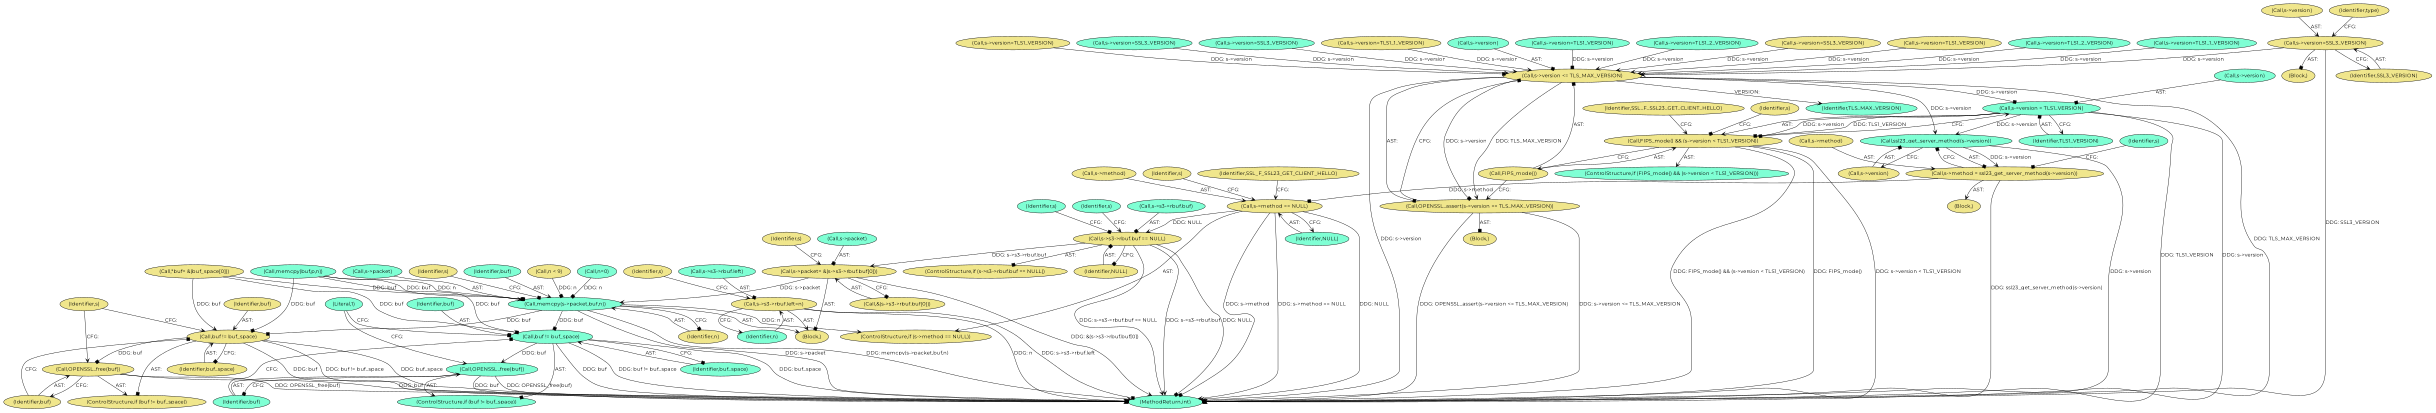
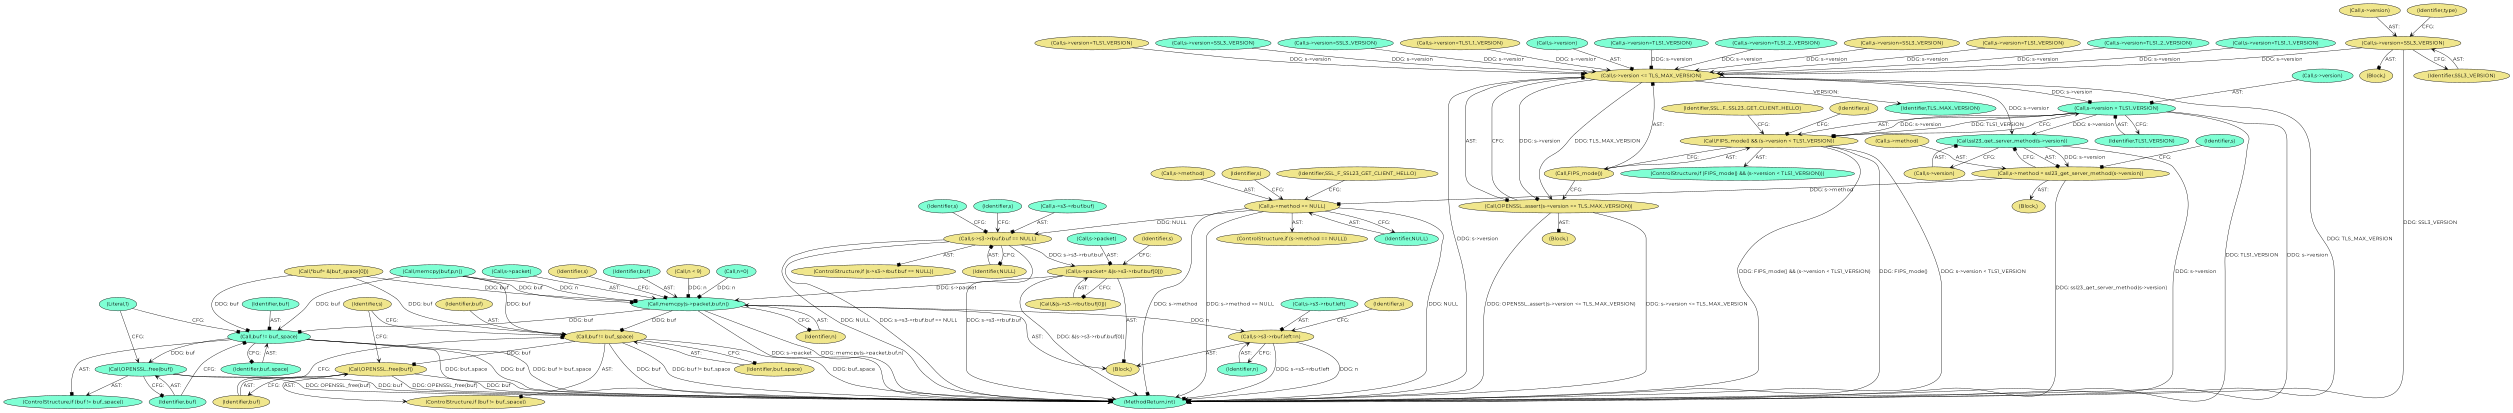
(741, 314) -> (993, 311)
